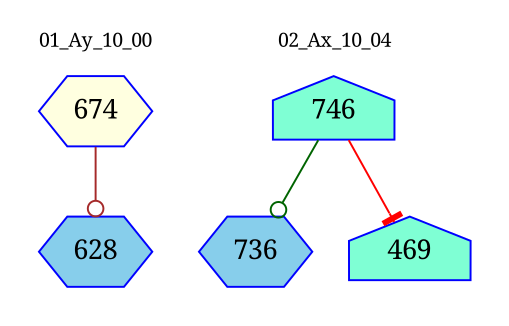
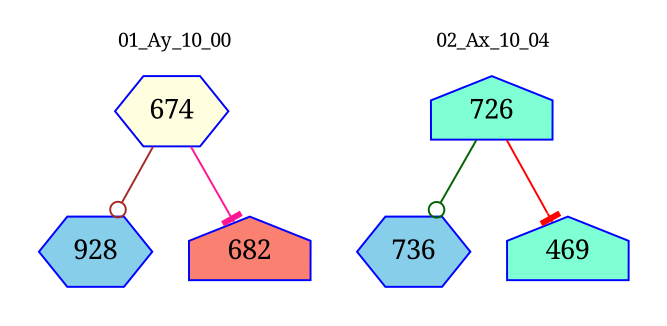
(334, 111) -> (492, 111)
(96, 252) -> (96, 252)
none -> (250, 252)
